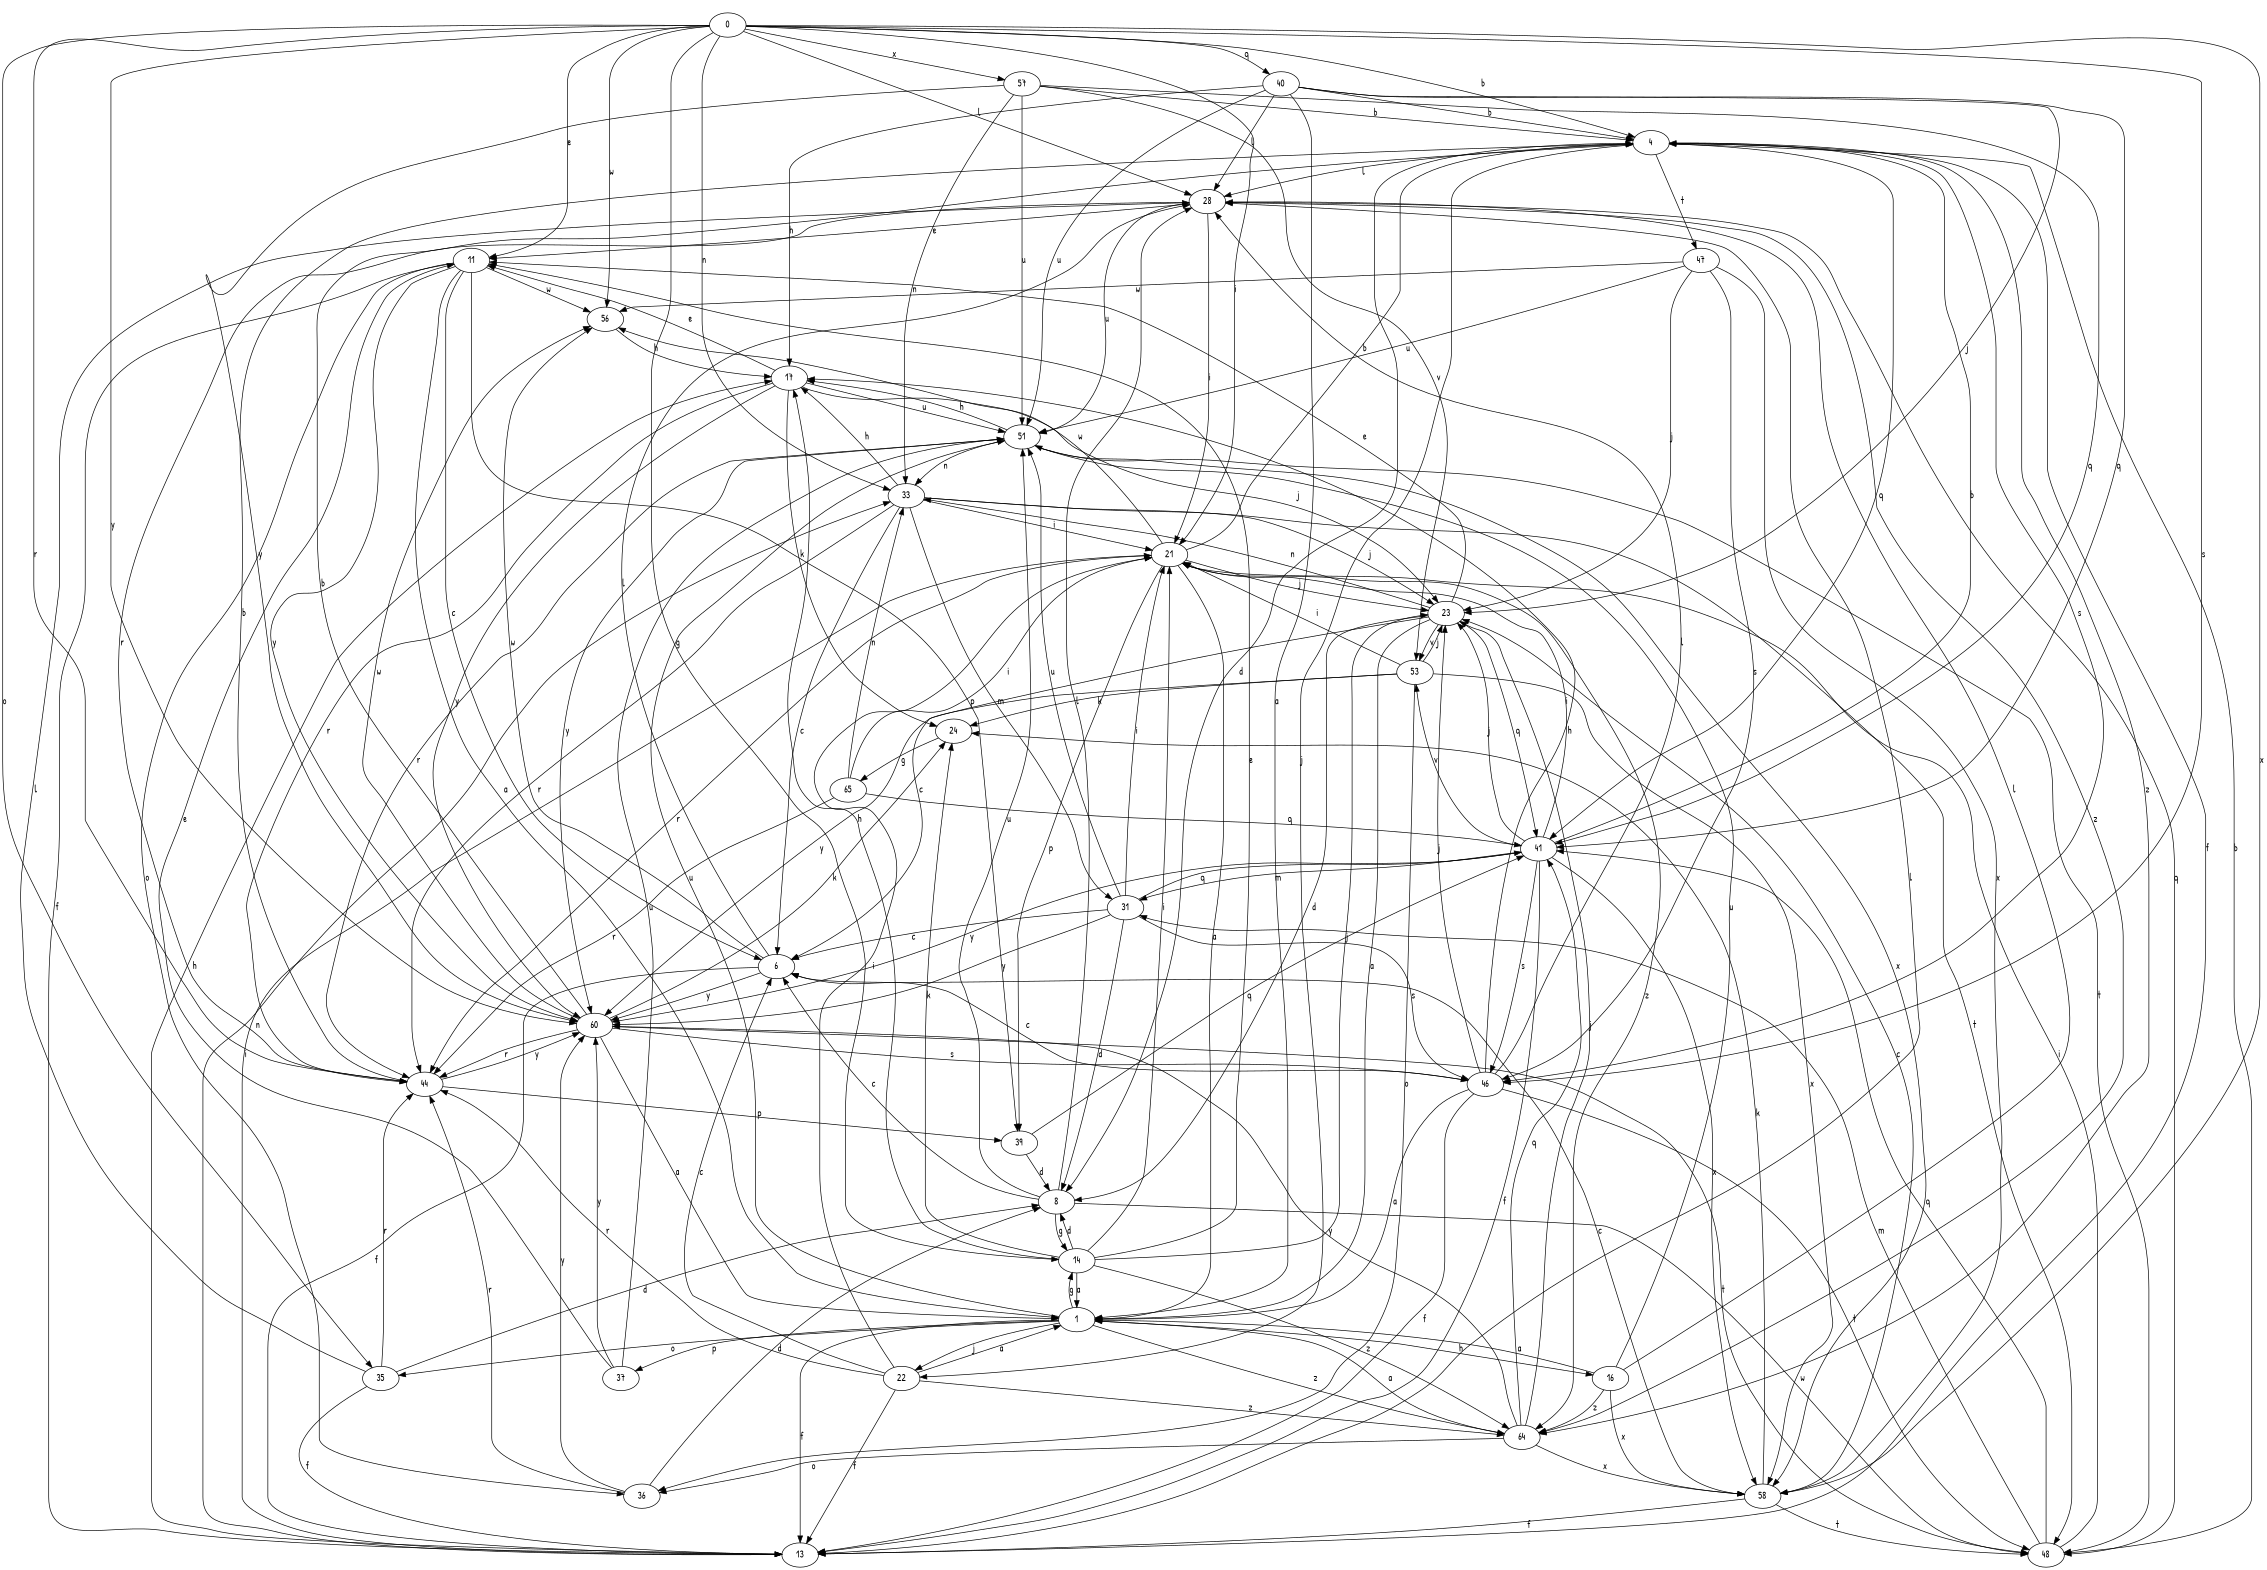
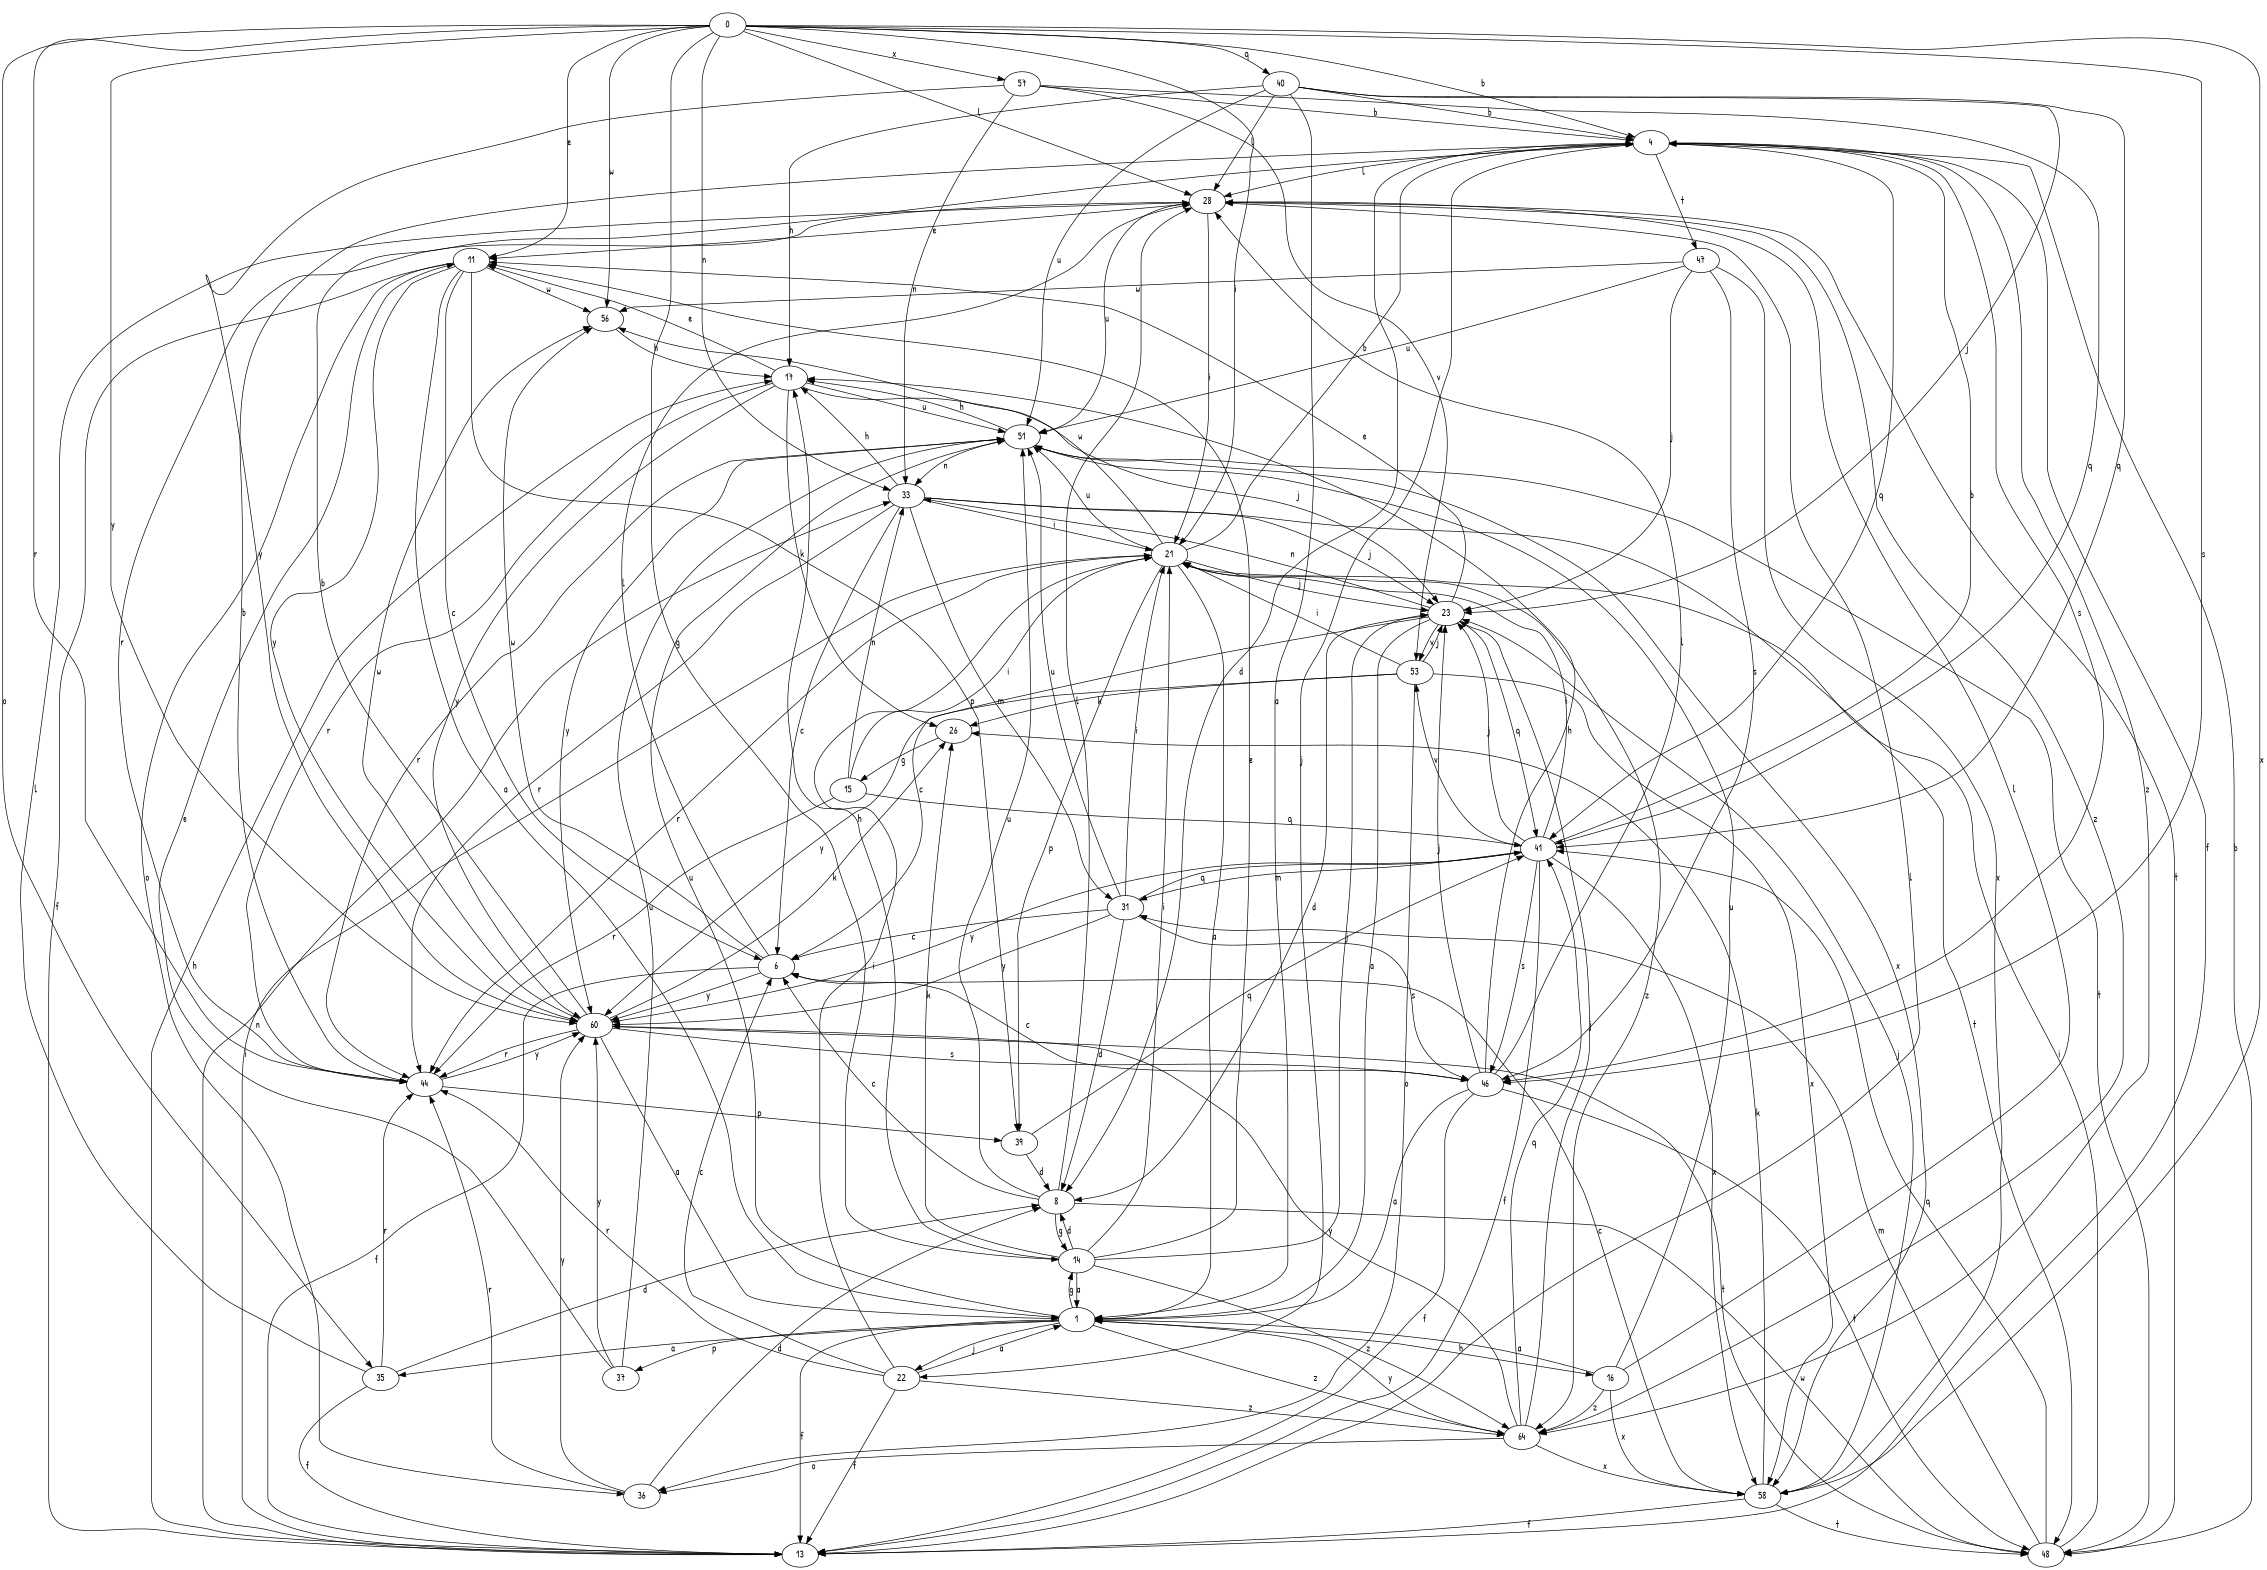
(1022, 257) -> (1093, 515)
(954, 731) -> (954, 731)
(848, 790) -> (848, 790)
(2176, 878) -> (2176, 878)
(1899, 1055) -> (1899, 1055)
(673, 1349) -> (673, 1349)
(1391, 1378) -> (1391, 1378)
